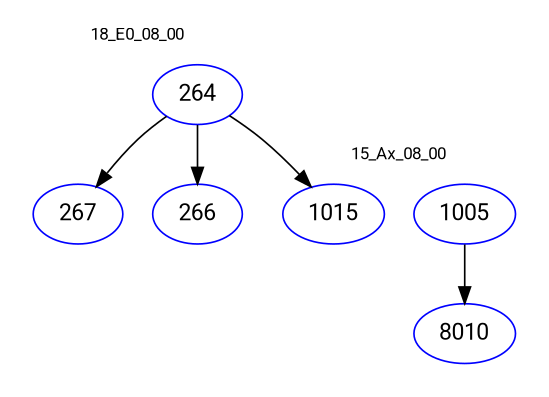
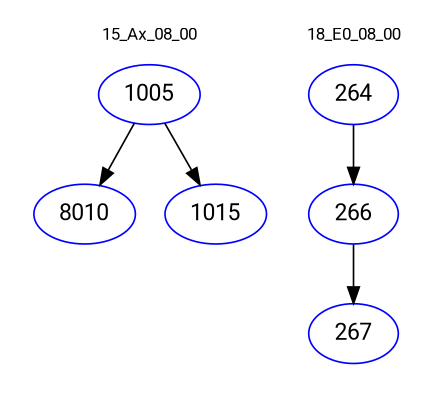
(135, 142) -> (354, 266)
(280, 155) -> (178, 147)
